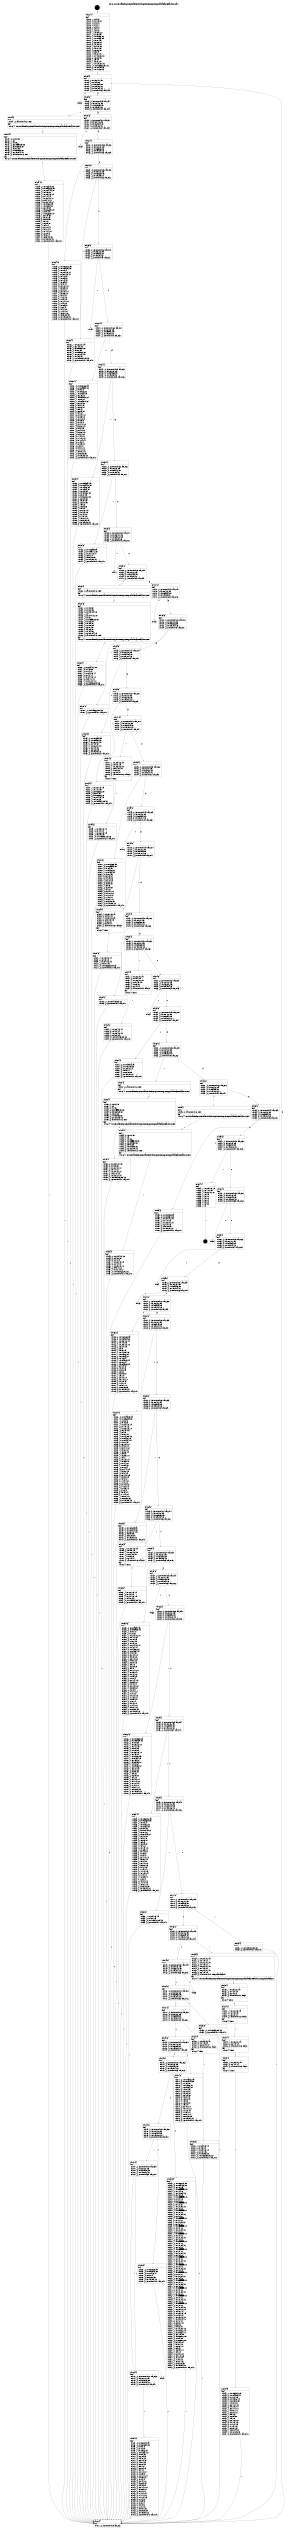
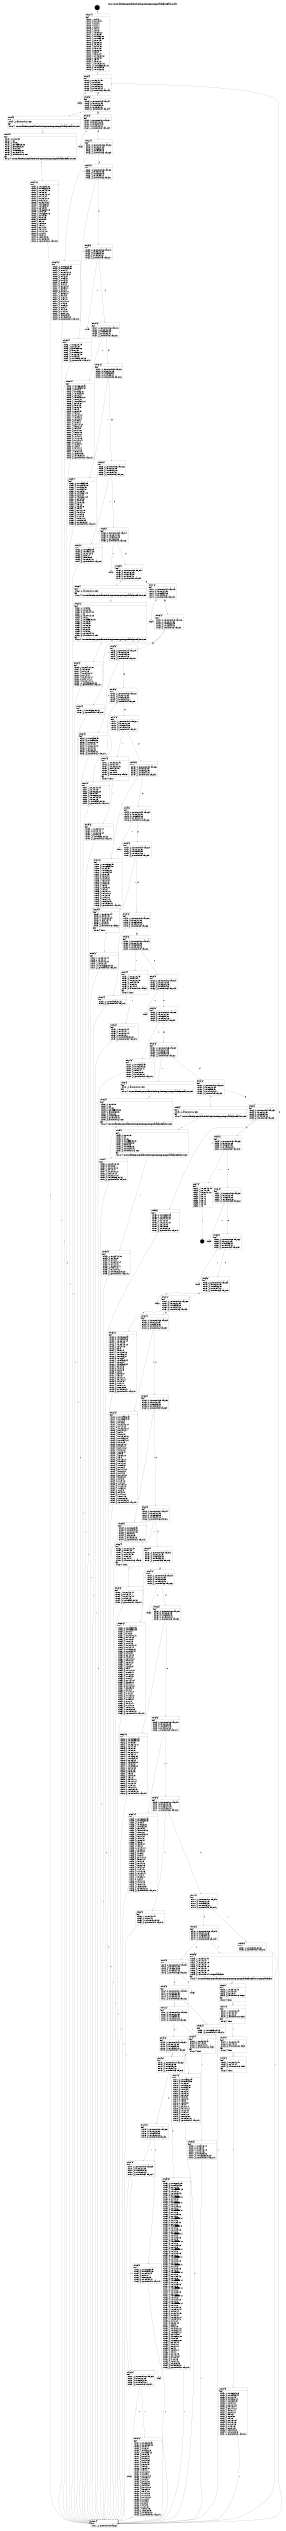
none -> (129, 2477)
